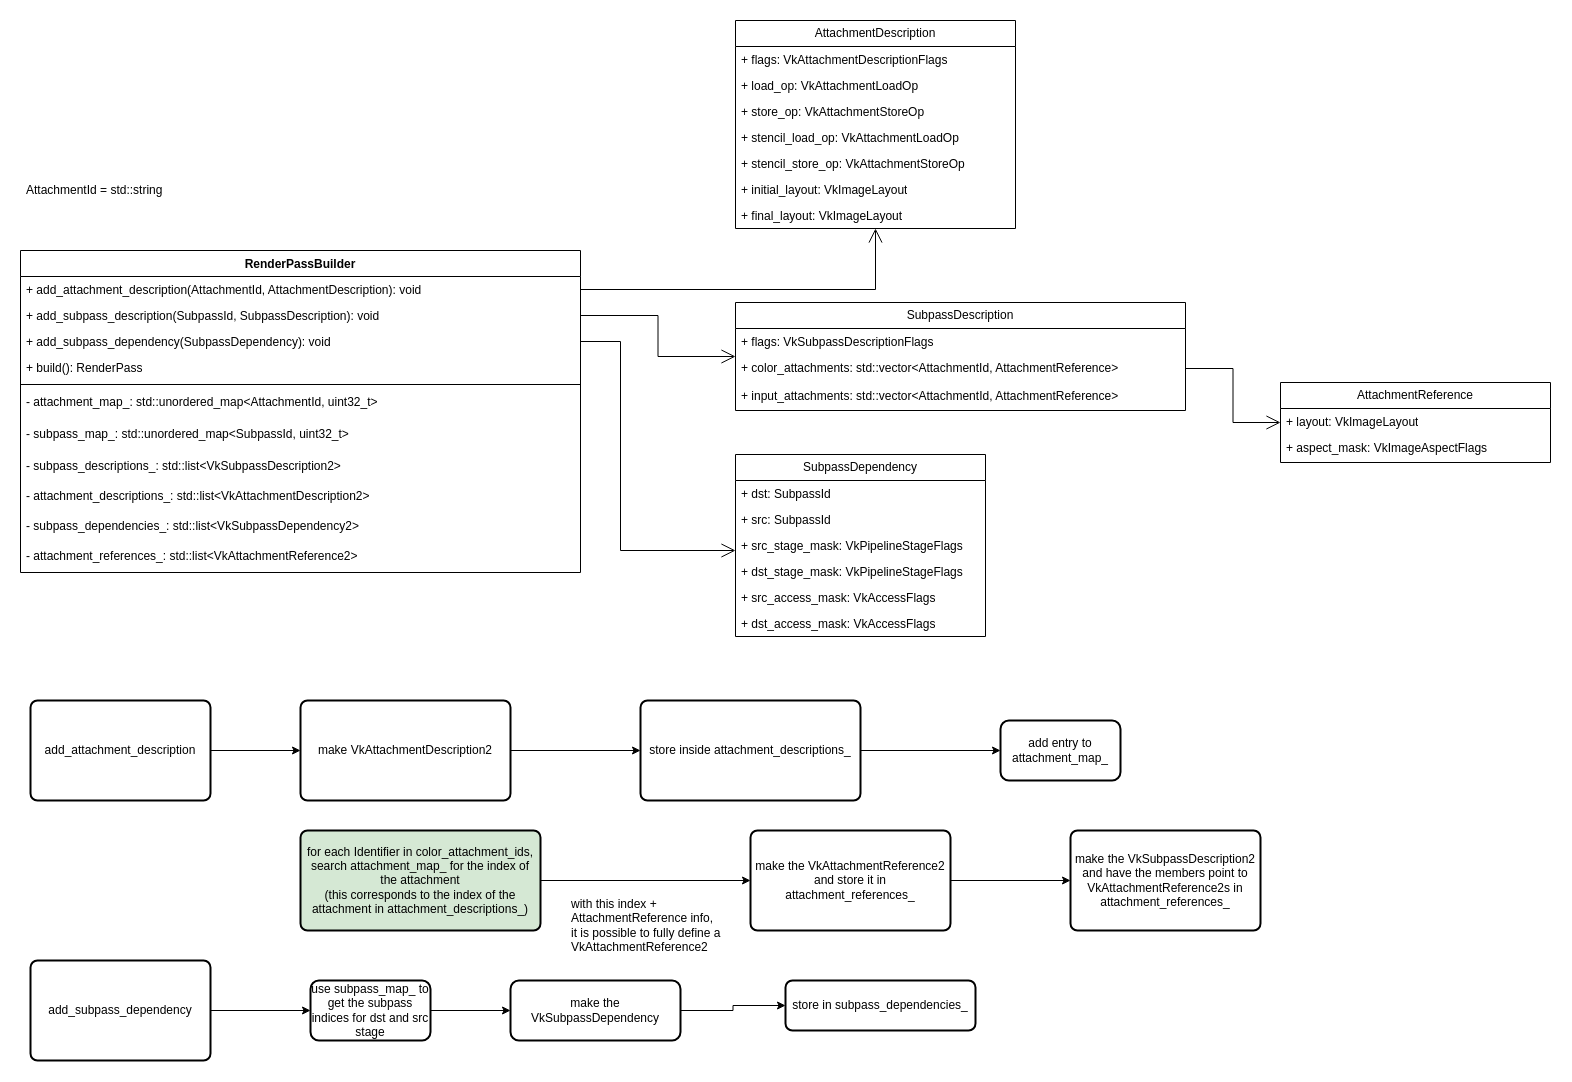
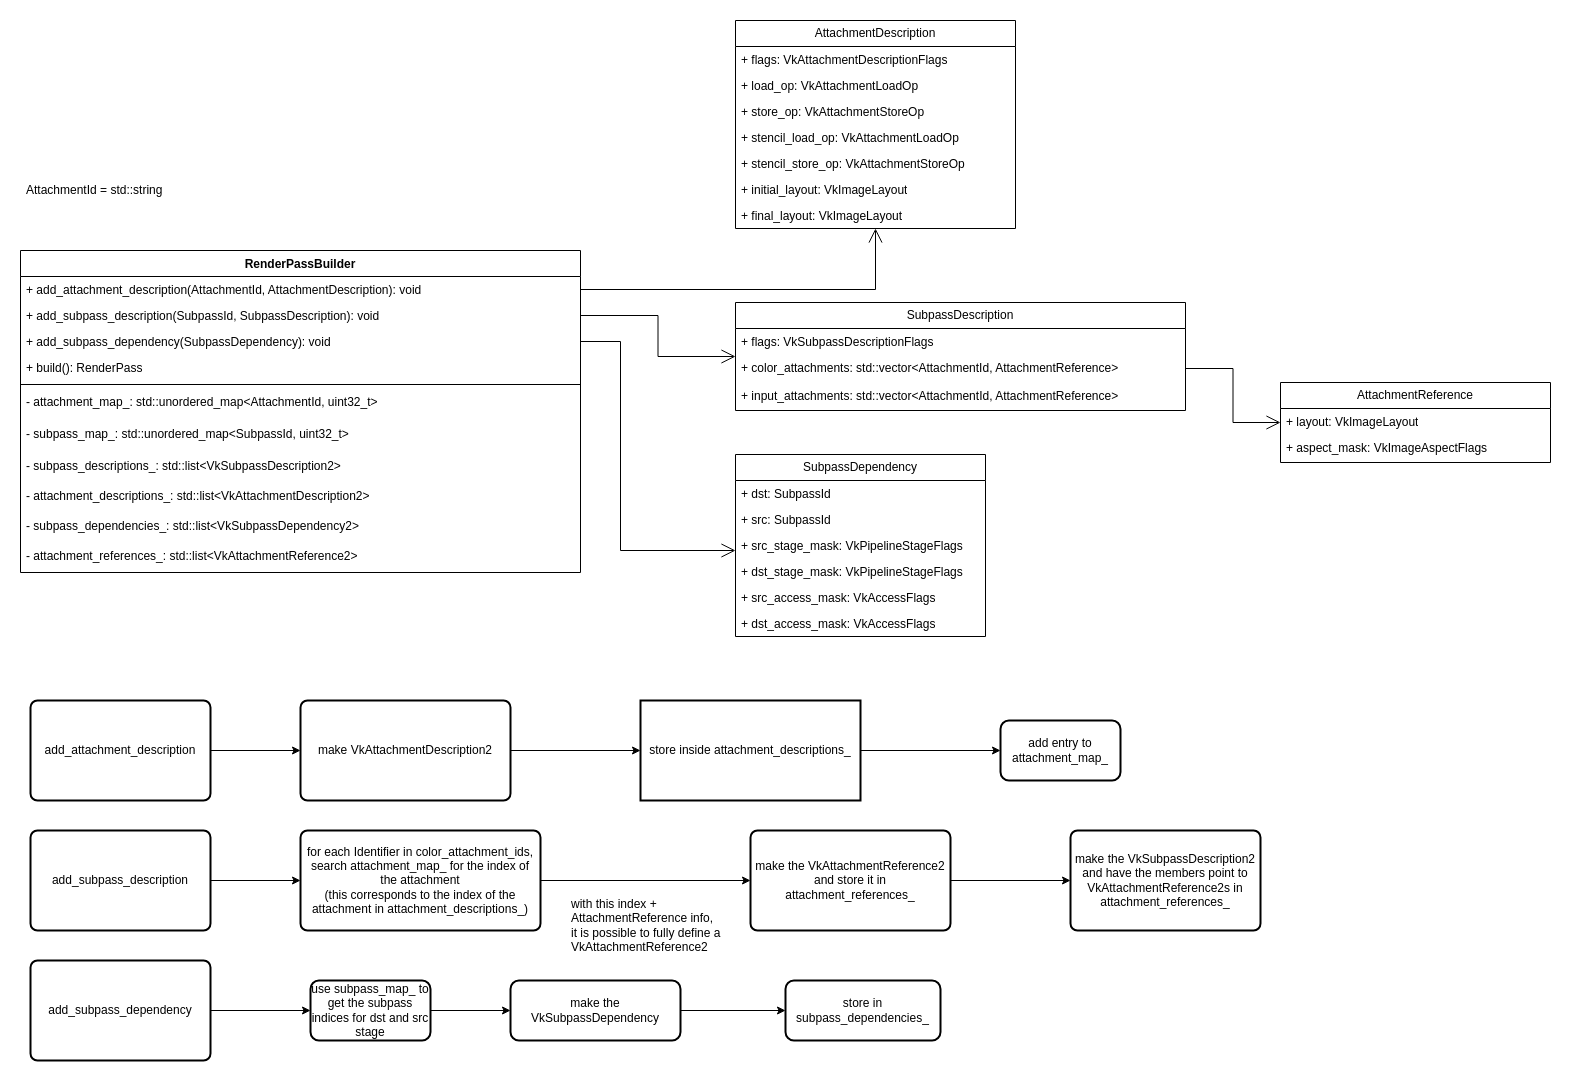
(751, 751) -> (751, 751)
none -> (121, 881)
none -> (252, 881)
(421, 881) -> (421, 881)
(881, 1006) -> (863, 1011)
